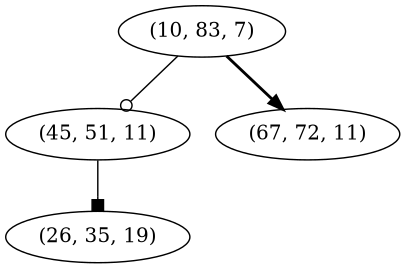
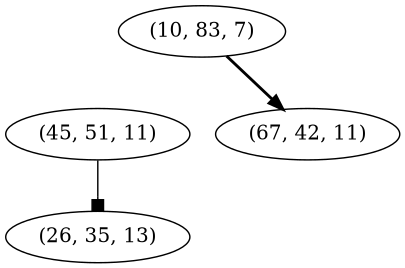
(154, 79) -> none
(308, 134) -> (308, 134)
(98, 237) -> (98, 237)
